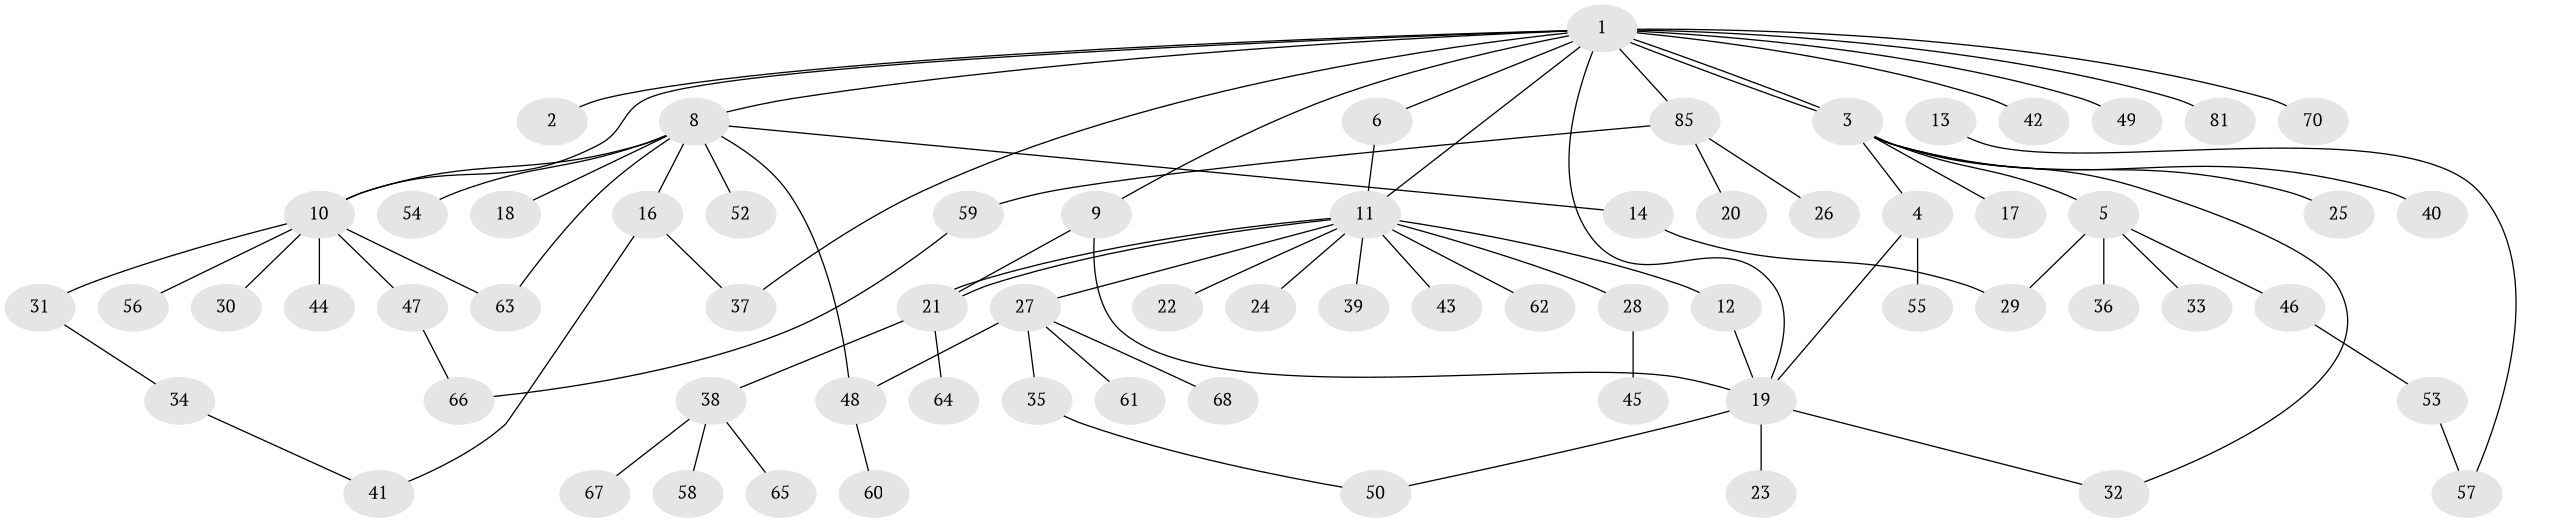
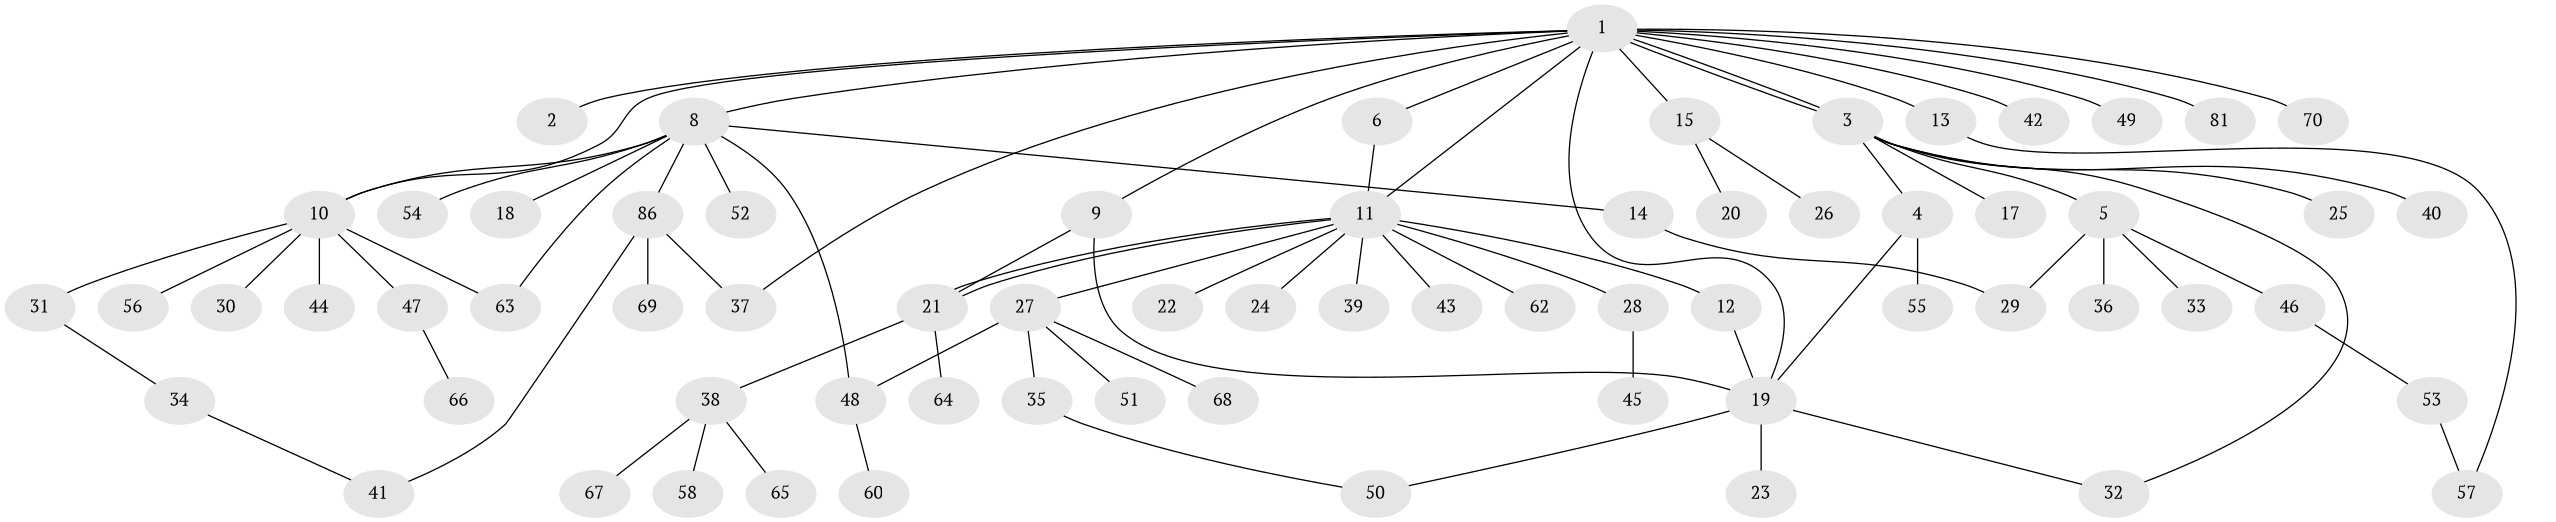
none -> (1777, 64)
(1685, 122) -> (1685, 122)
(648, 215) -> (648, 215)
(968, 215) -> none
none -> (648, 308)
(1130, 401) -> (1130, 401)
